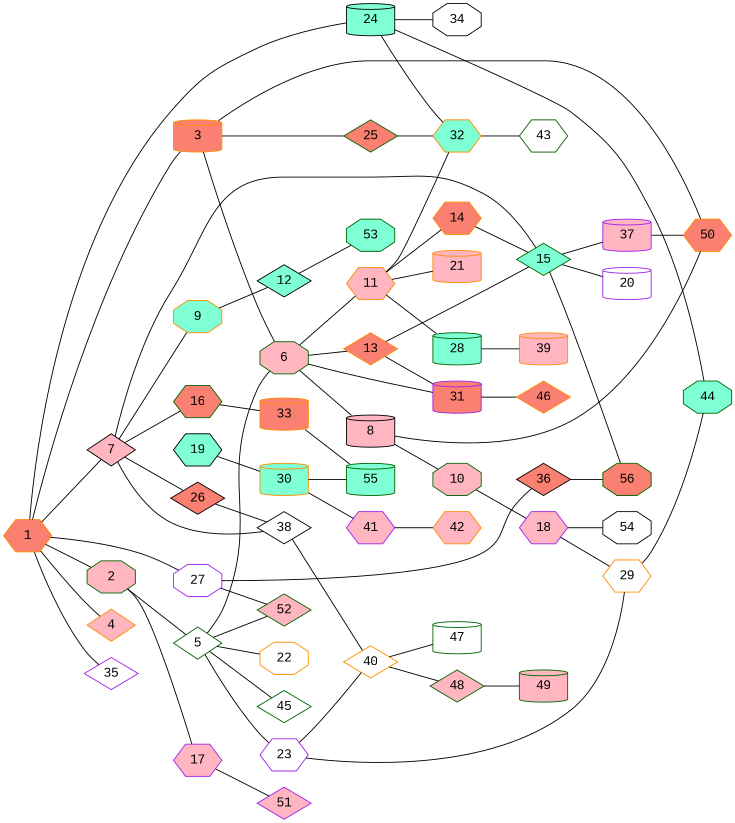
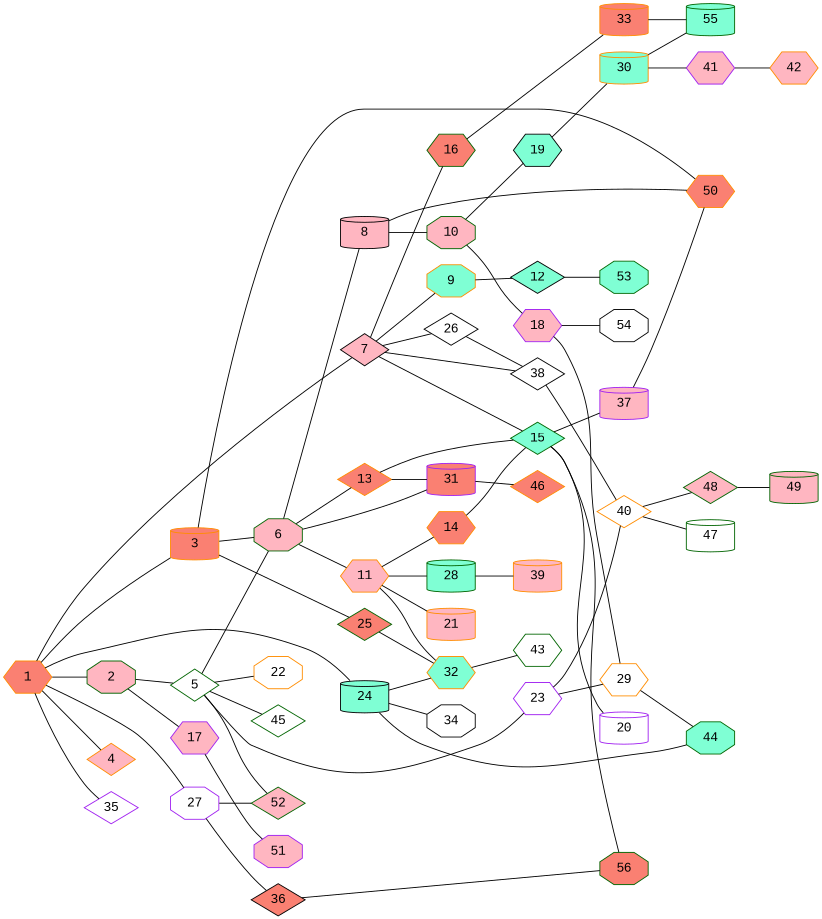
none -> (496, 190)
(198, 498) -> (451, 329)
(284, 803) -> (278, 852)
